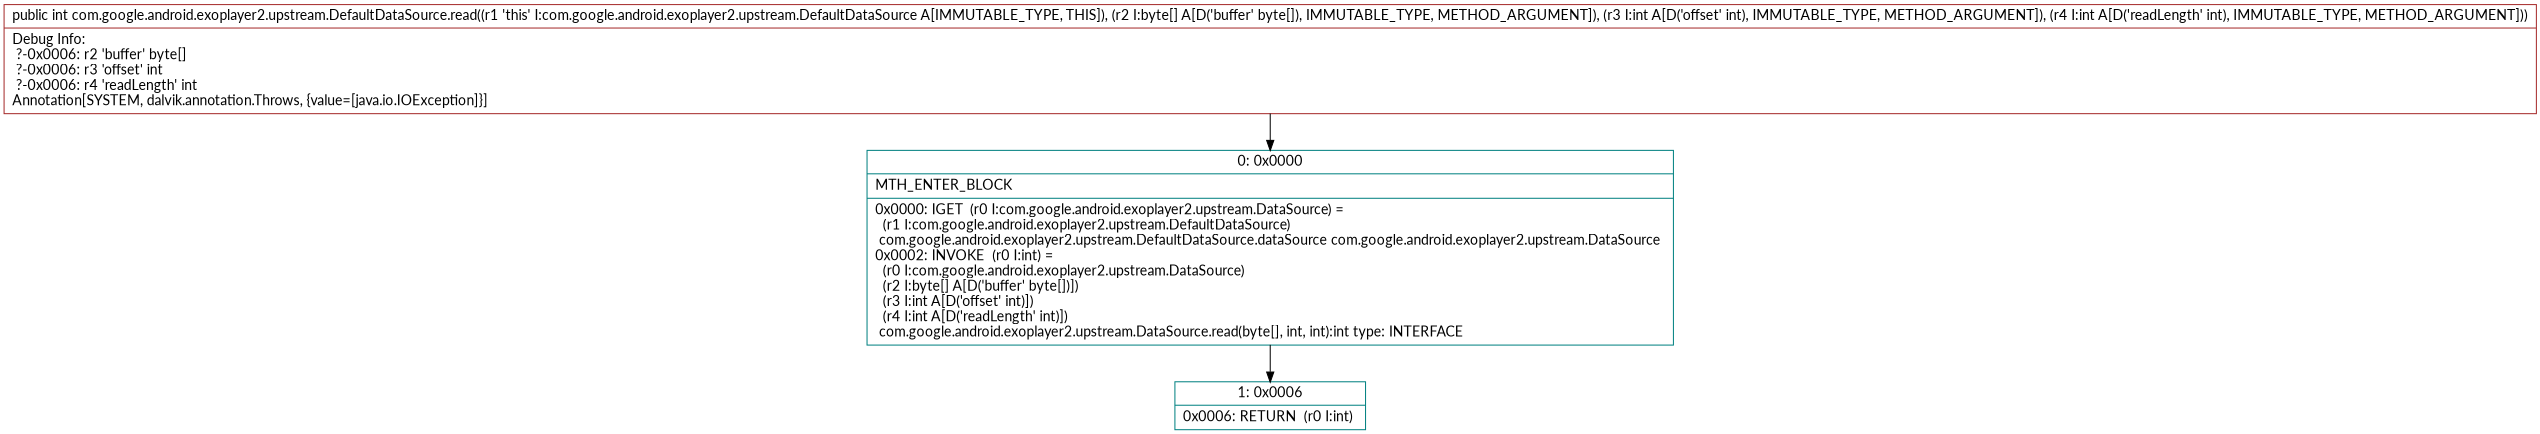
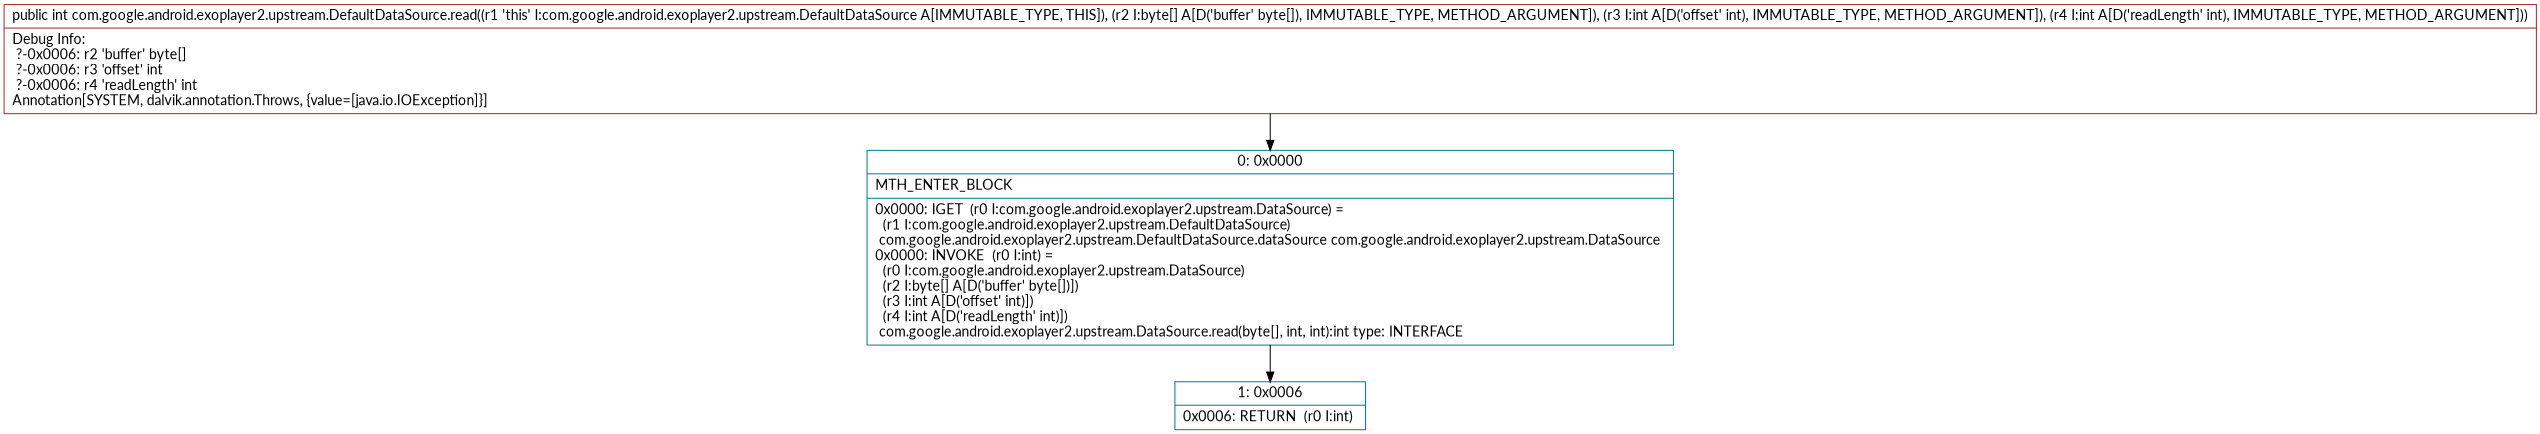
(966, 256) -> (966, 256)
